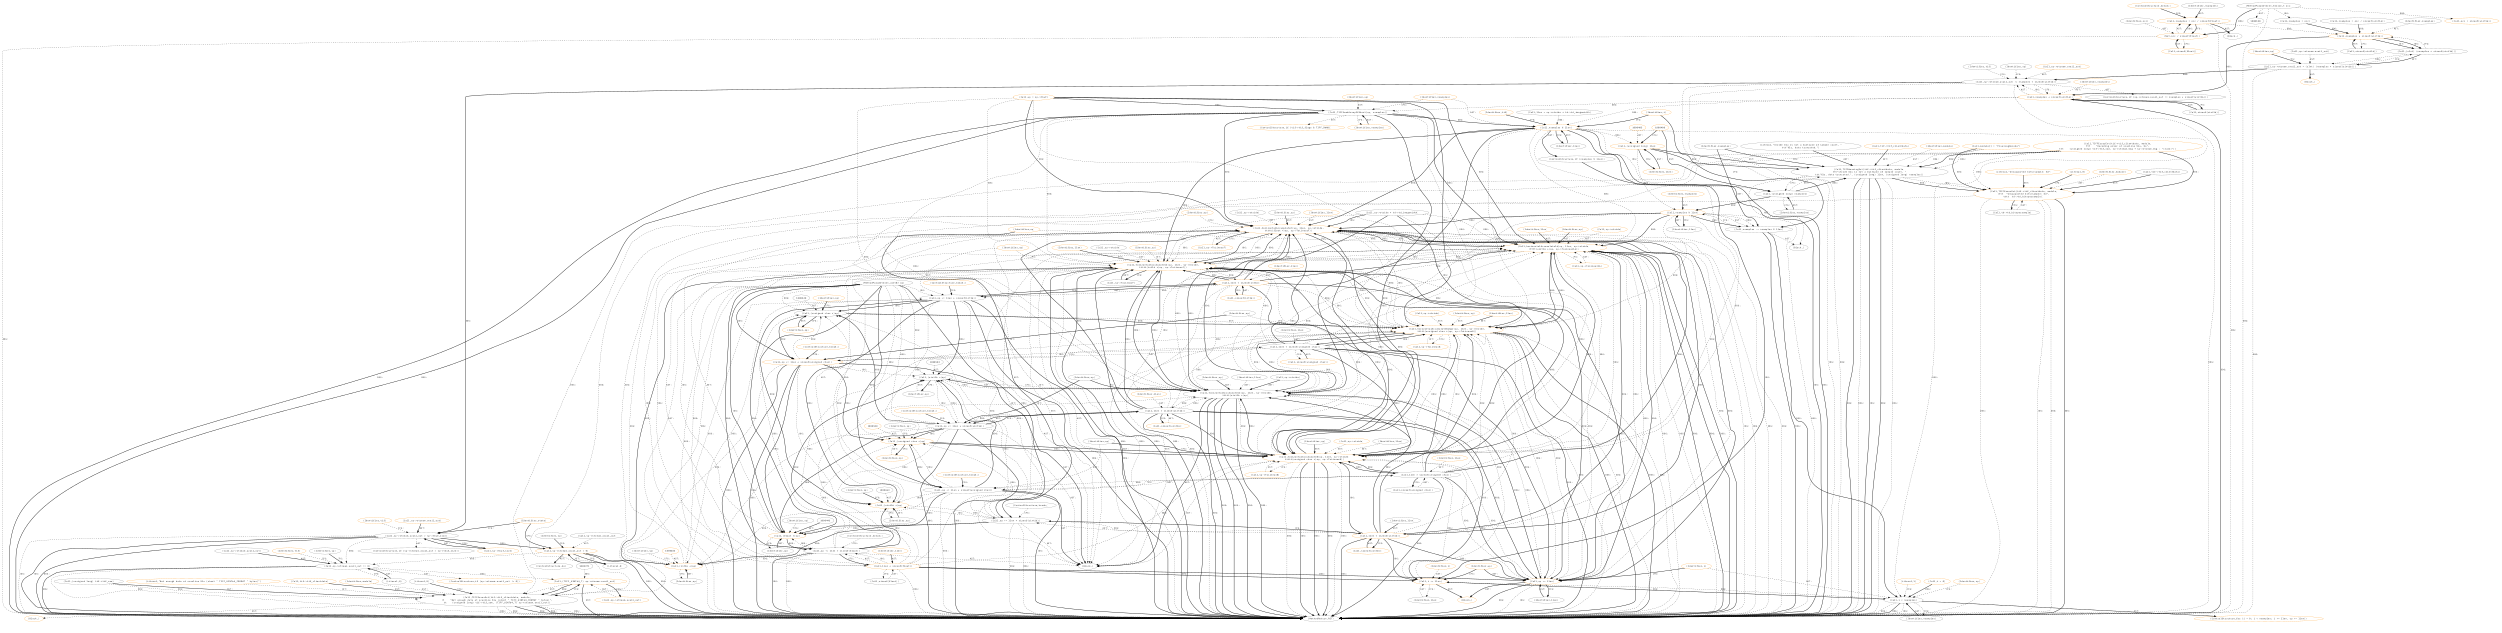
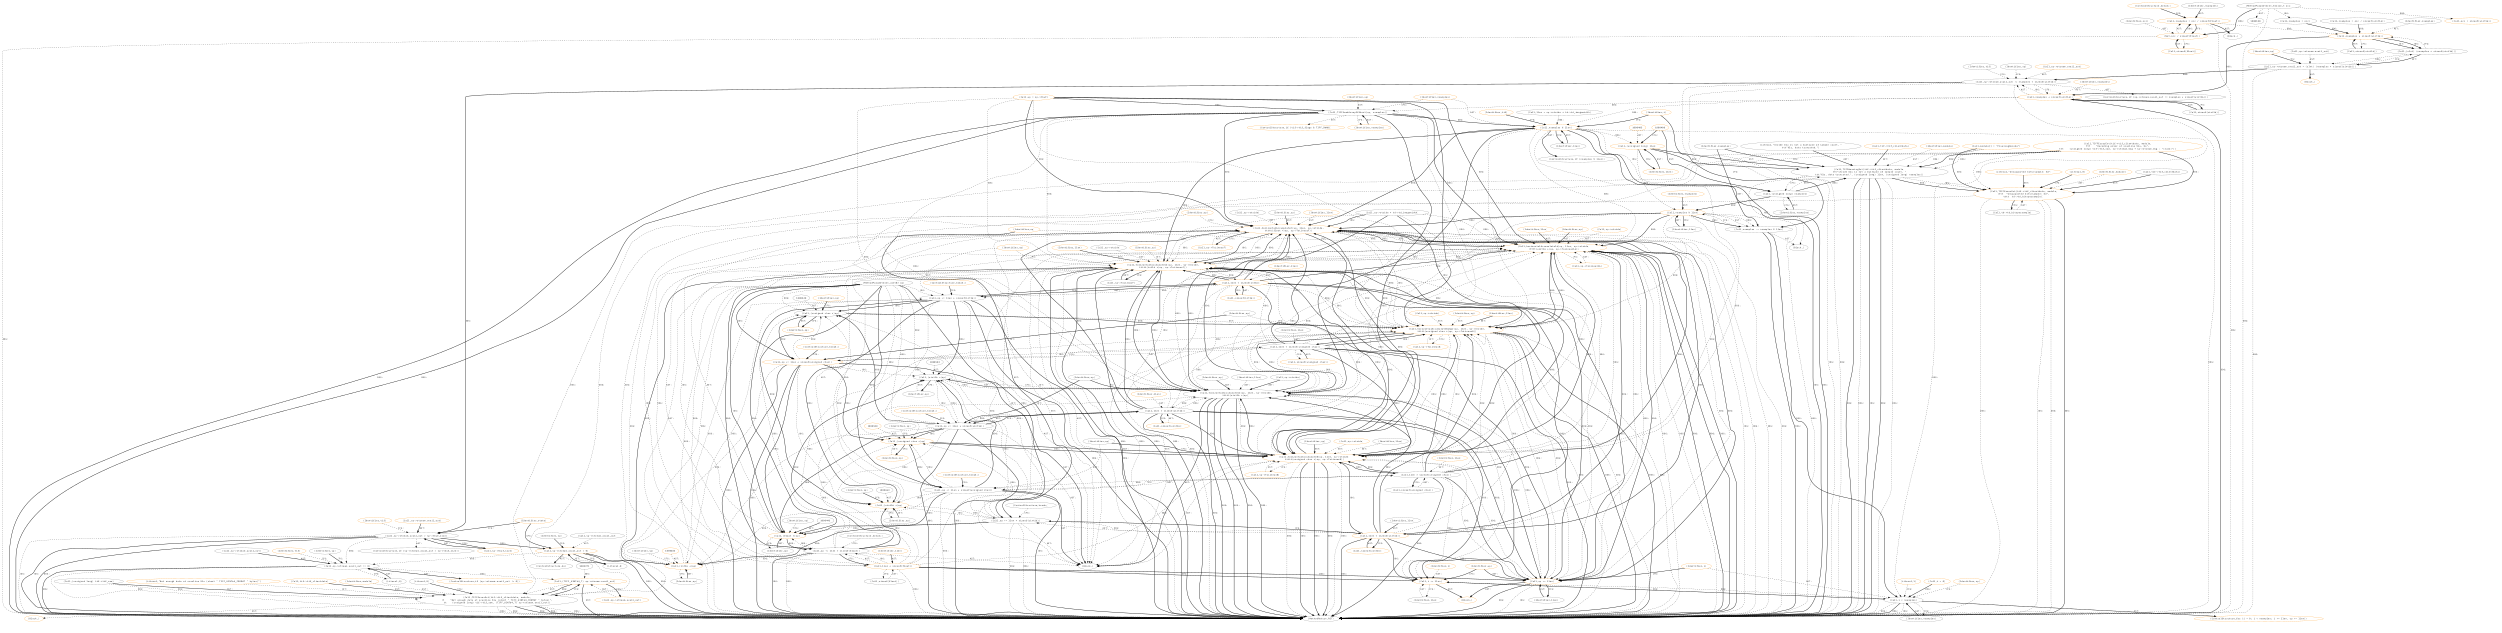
(1765, 397) -> (1555, 354)
(414, 574) -> (414, 574)
